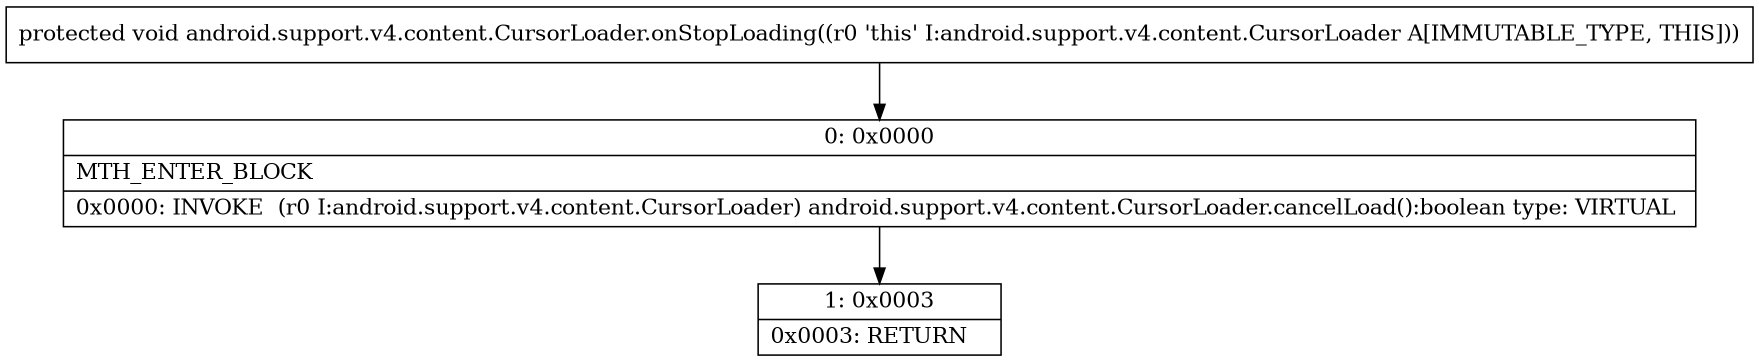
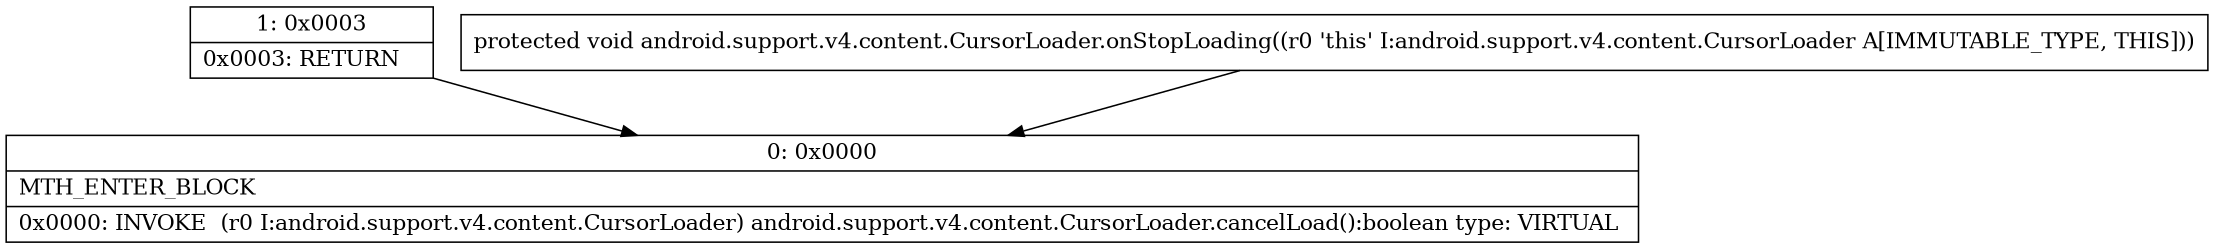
(880, 247) -> (528, 105)
